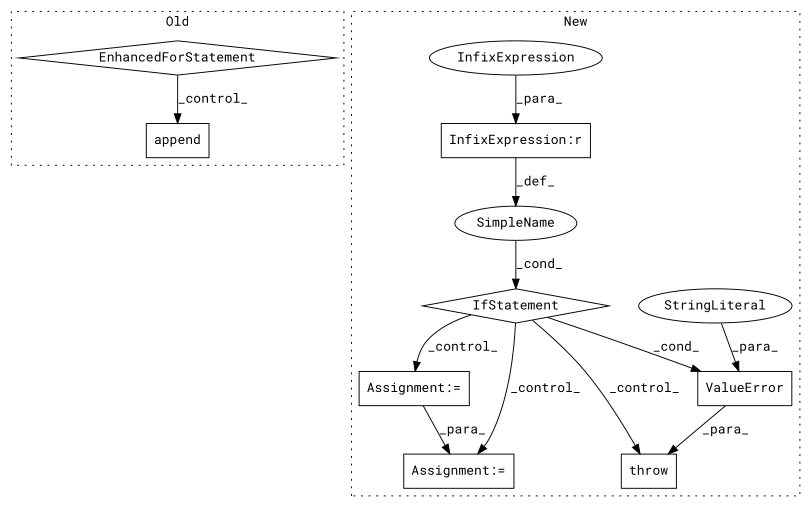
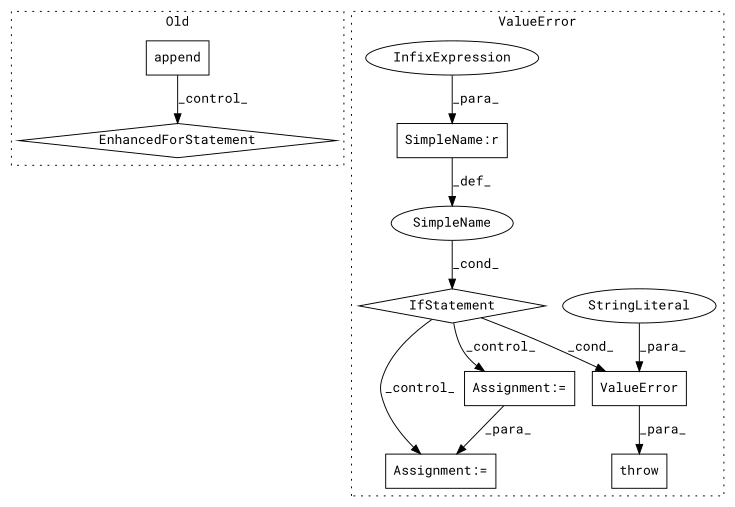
(576, 22) -> (538, 22)
(178, 95) -> (178, 95)
(516, 141) -> (452, 141)
(590, 378) -> none
